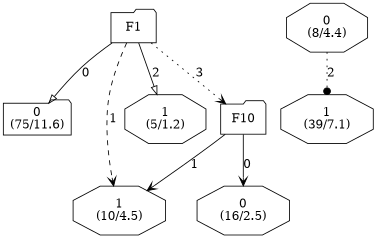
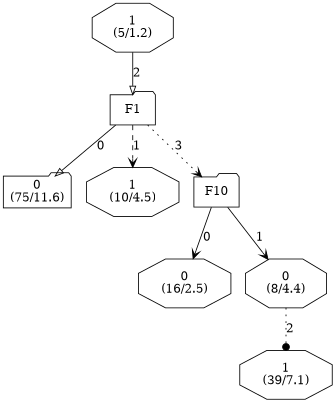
(146, 65) -> (133, 69)
(190, 160) -> (245, 230)
